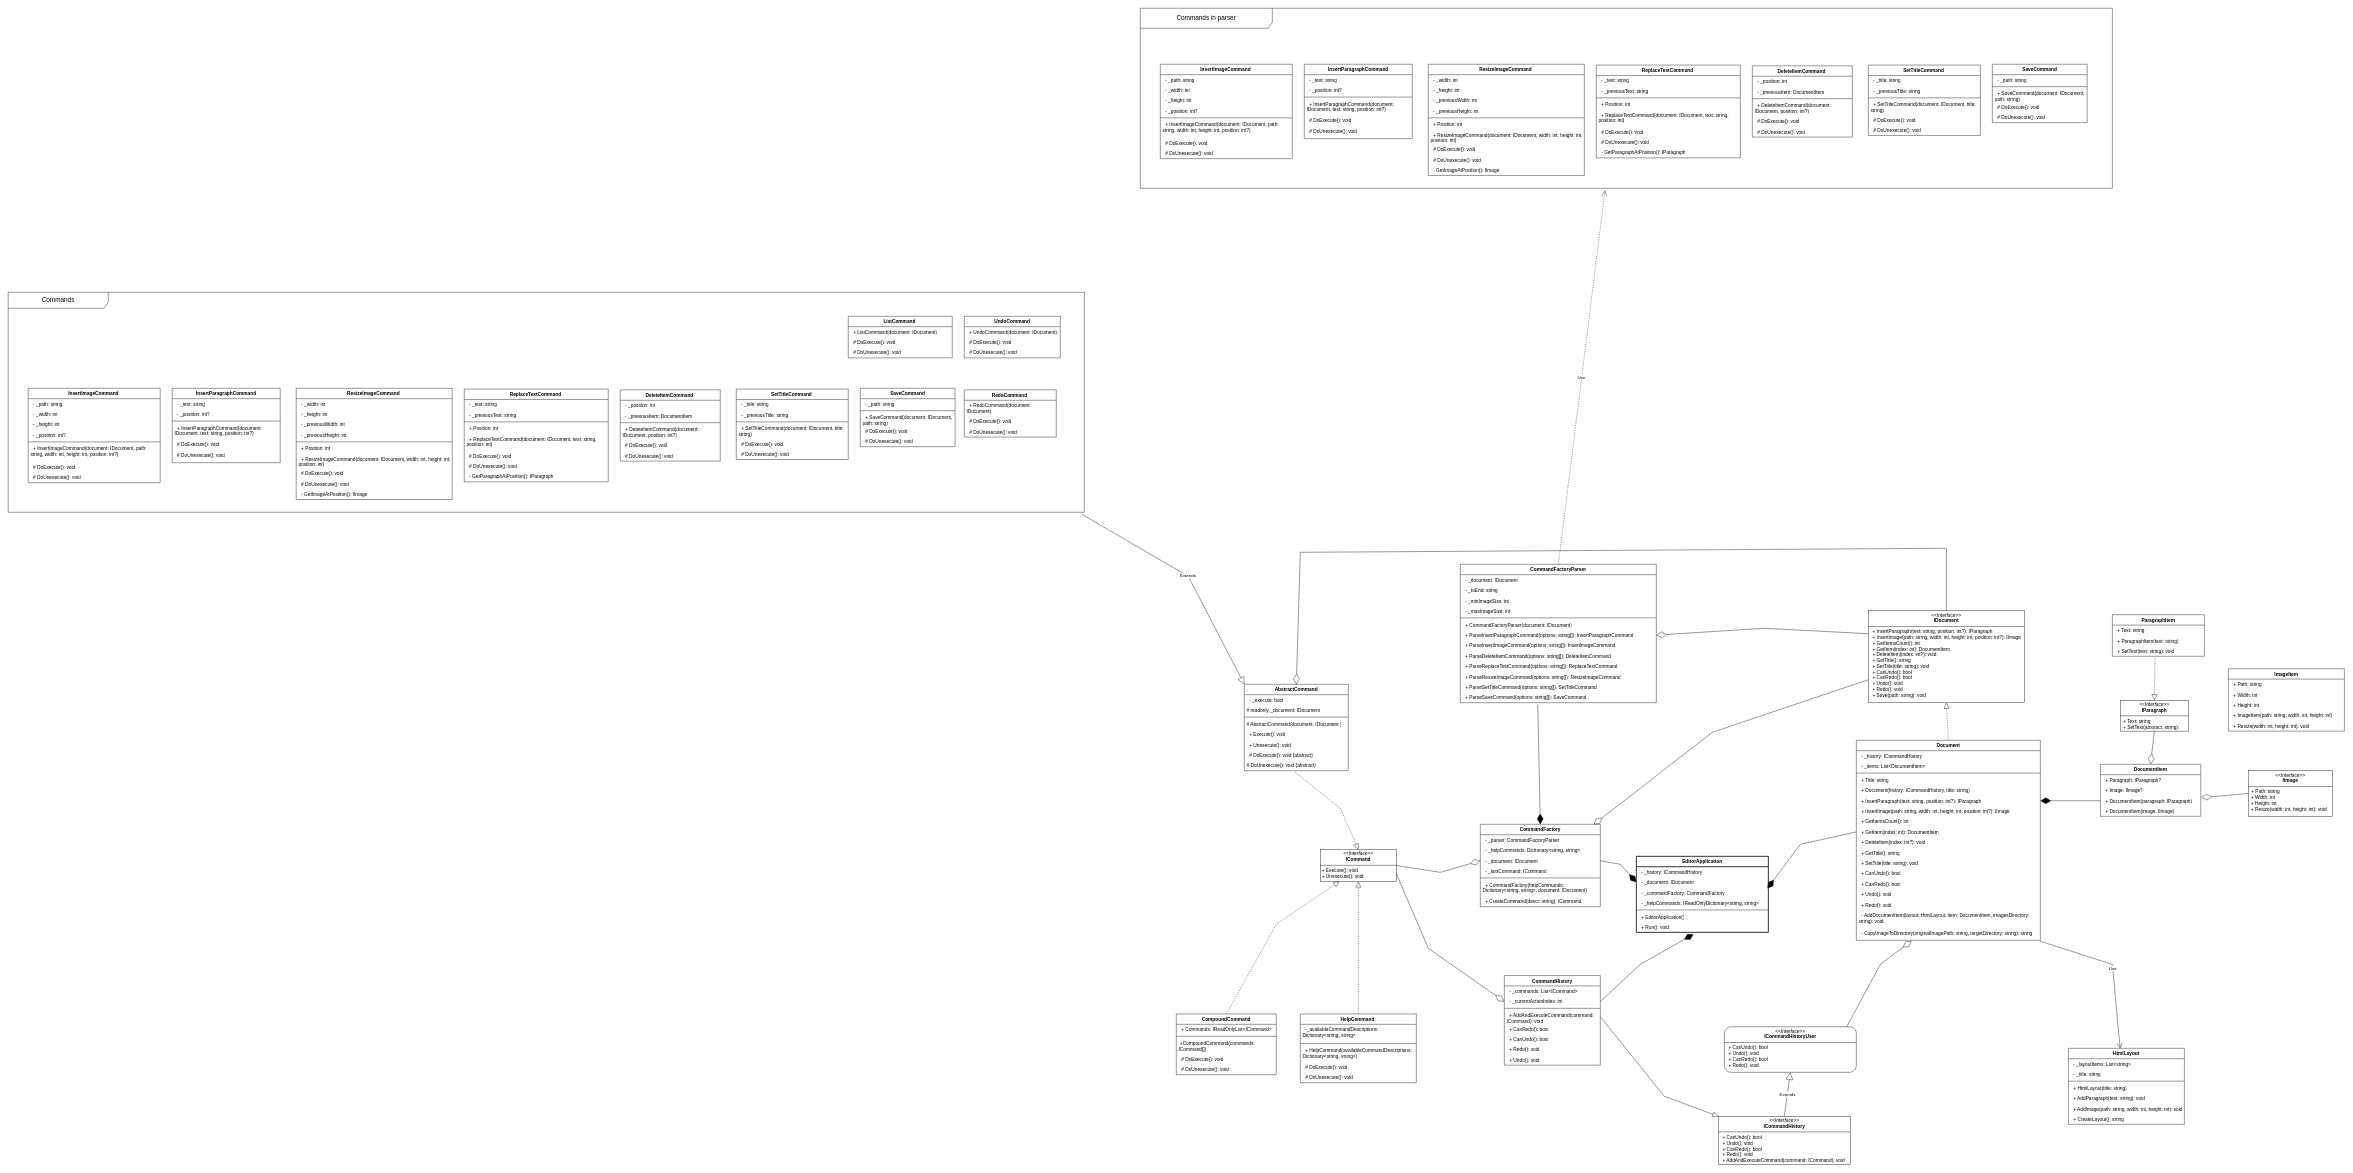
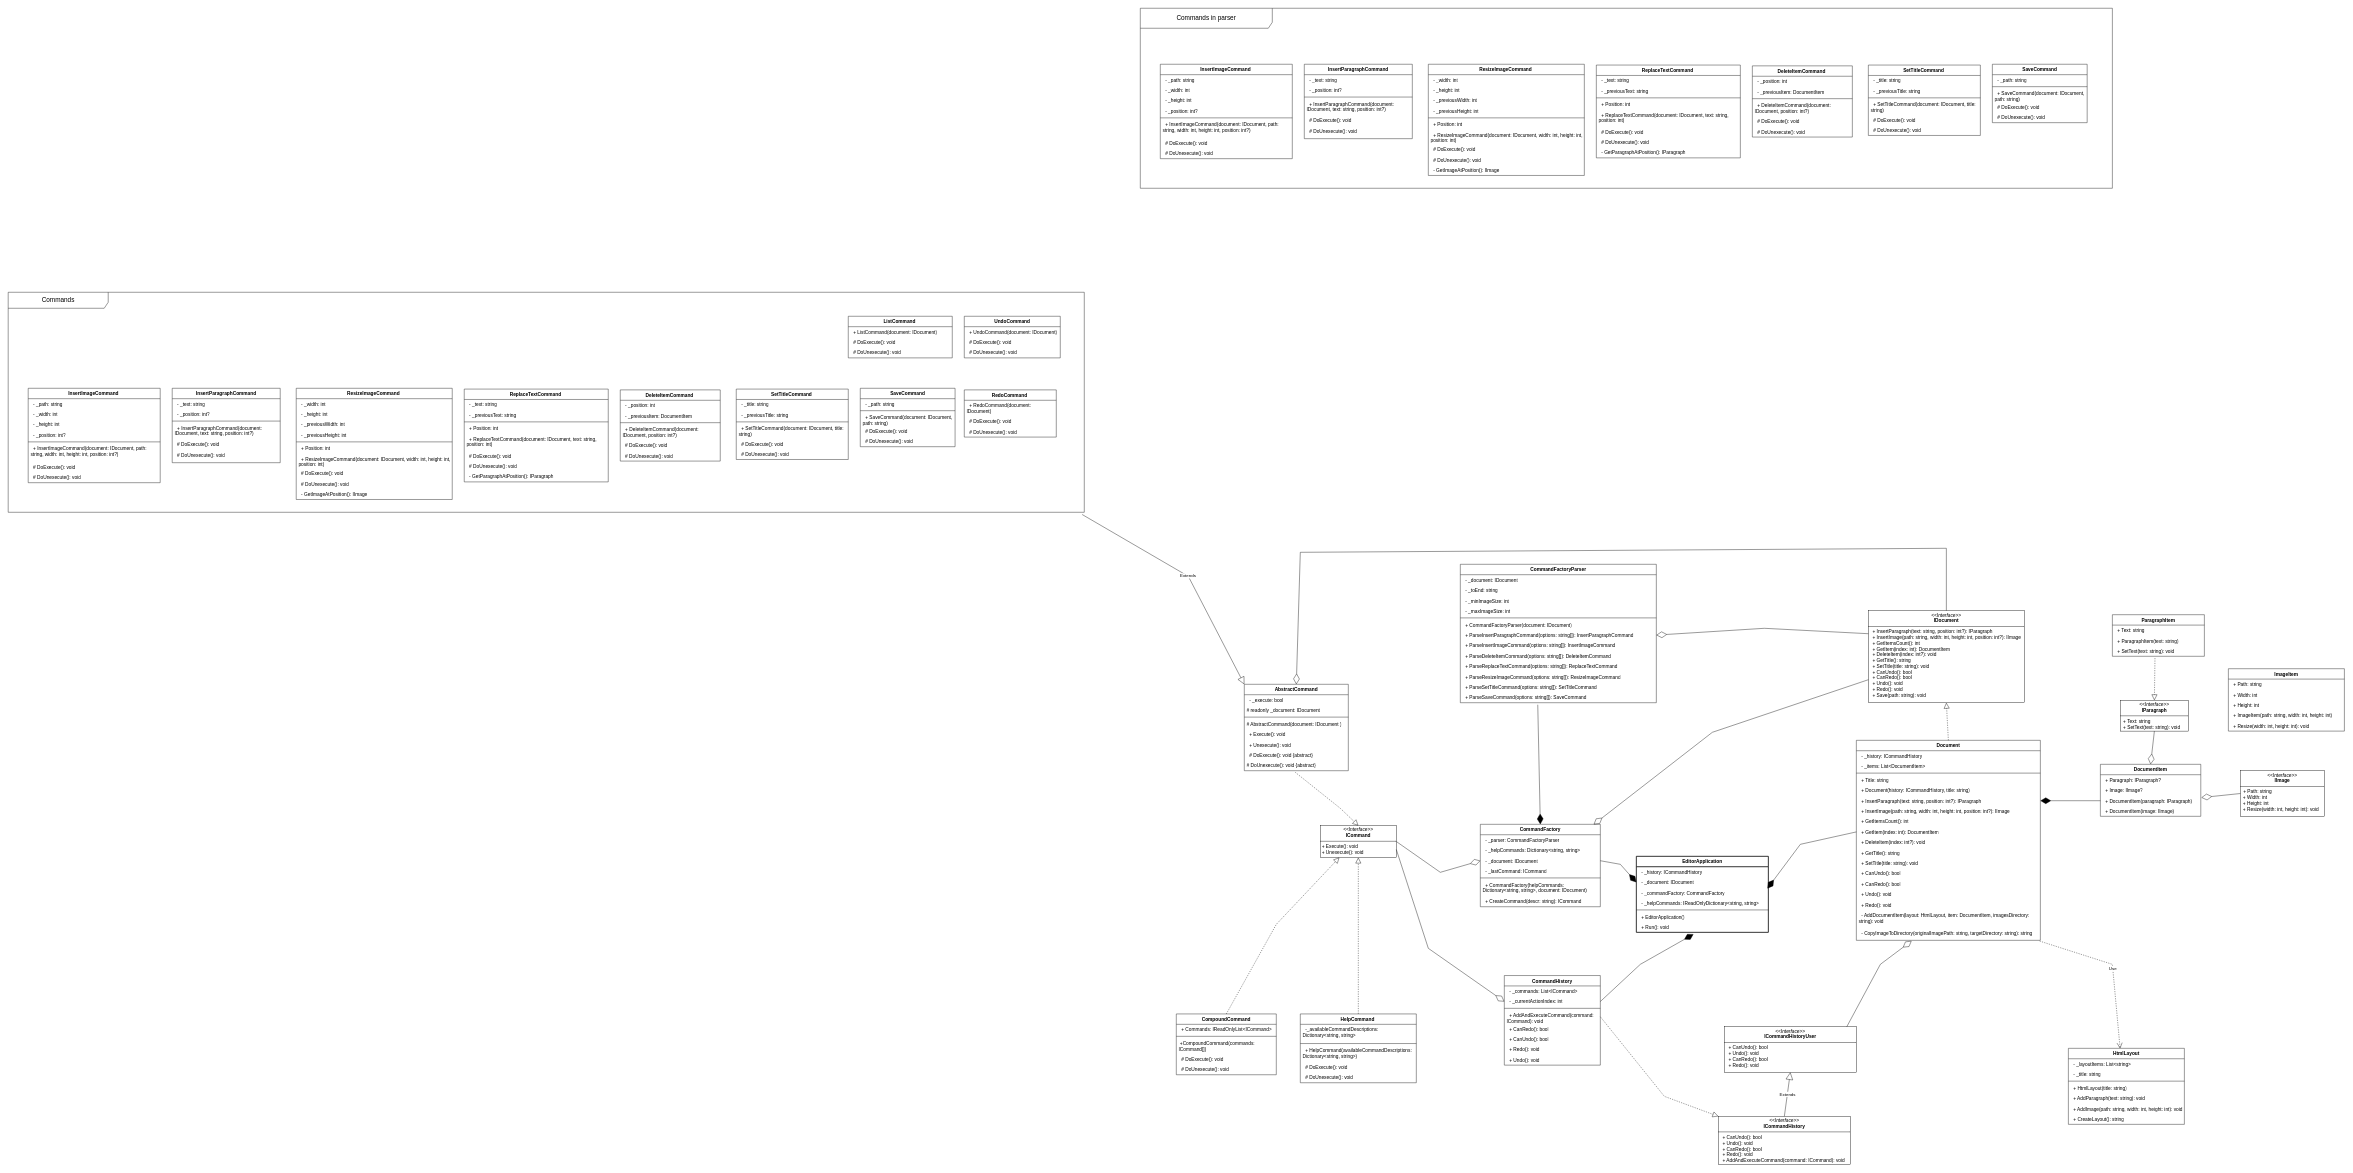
(1580, 392) -> none
(2155, 715) -> (2155, 715)
(2290, 793) -> (2282, 793)
(1358, 865) -> (1358, 841)
(2113, 969) -> (2113, 969)
(1790, 1049) -> (1790, 1049)
(1649, 1077) -> (1649, 1077)
